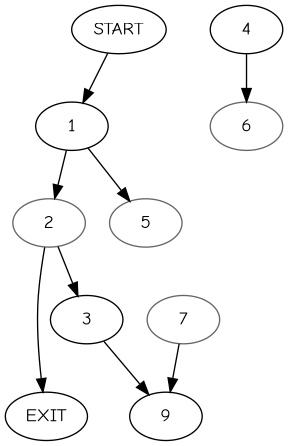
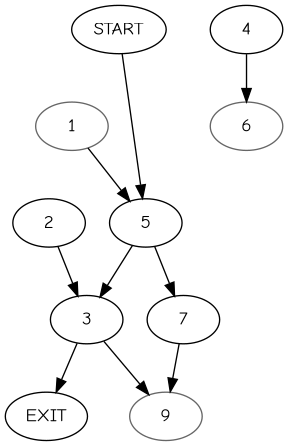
(98, 72) -> (131, 119)
(72, 126) -> (72, 126)
(62, 168) -> none
(49, 223) -> (49, 223)
(146, 223) -> (146, 223)
none -> (162, 265)
none -> (120, 266)
(38, 313) -> (69, 361)
(183, 320) -> (183, 320)
(166, 416) -> (166, 416)
